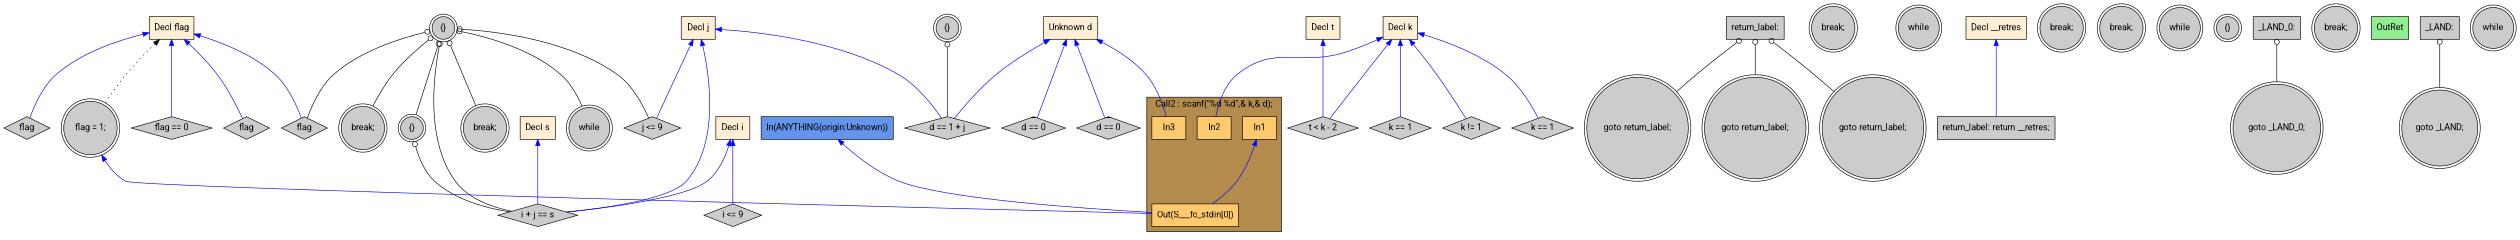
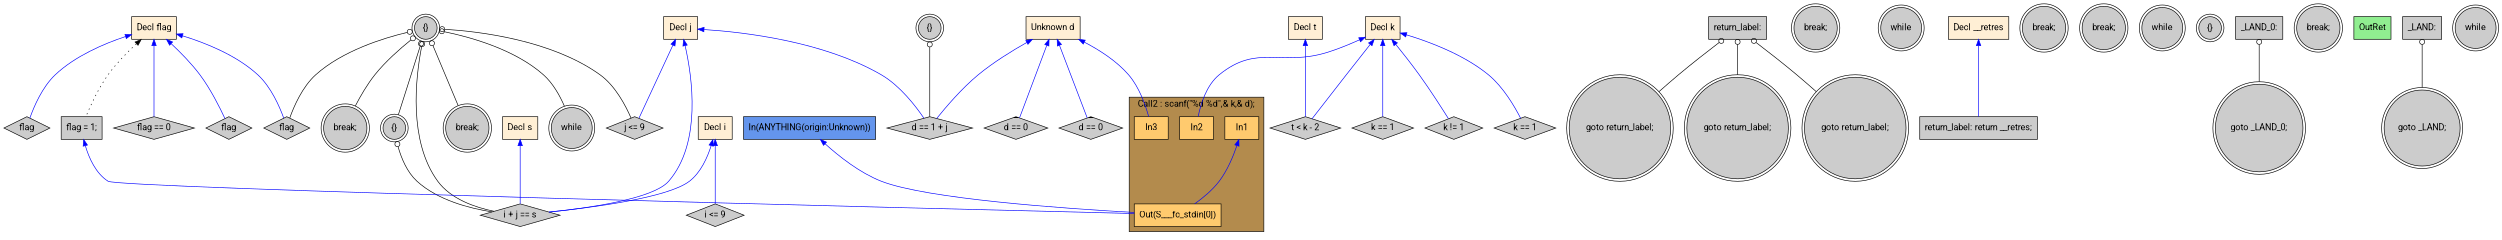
(90, 128) -> (82, 128)
